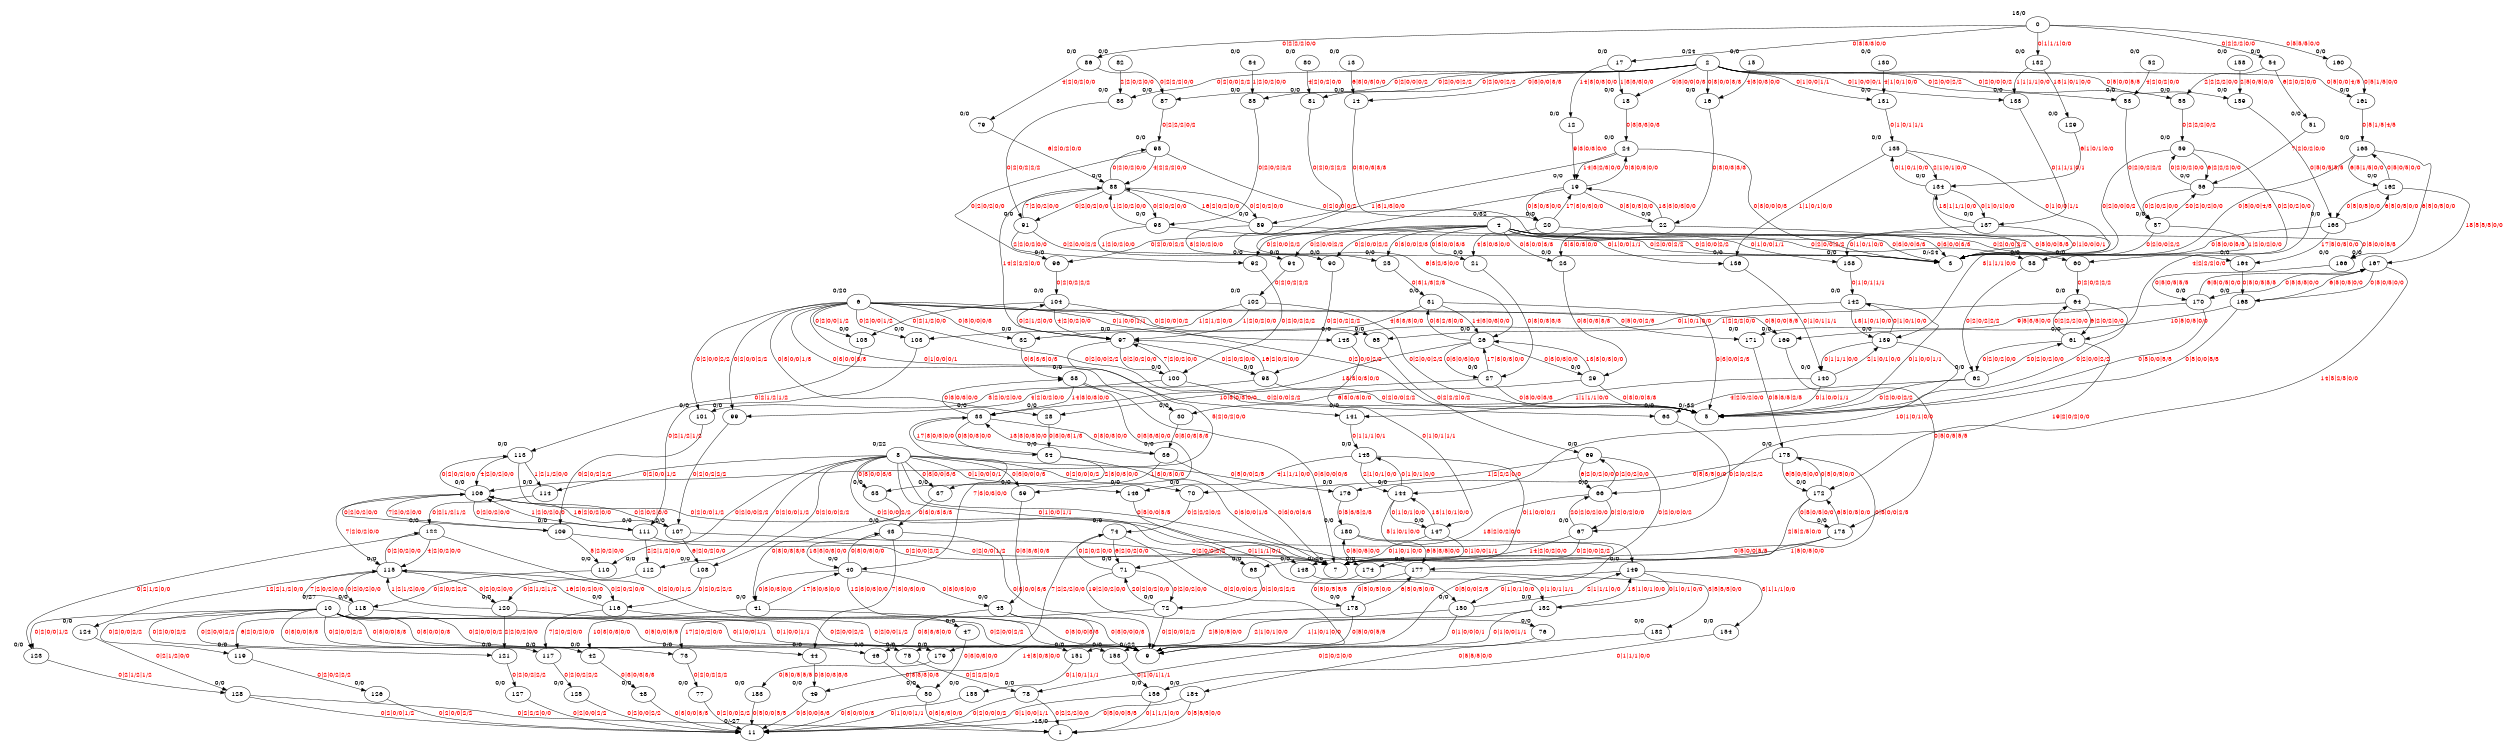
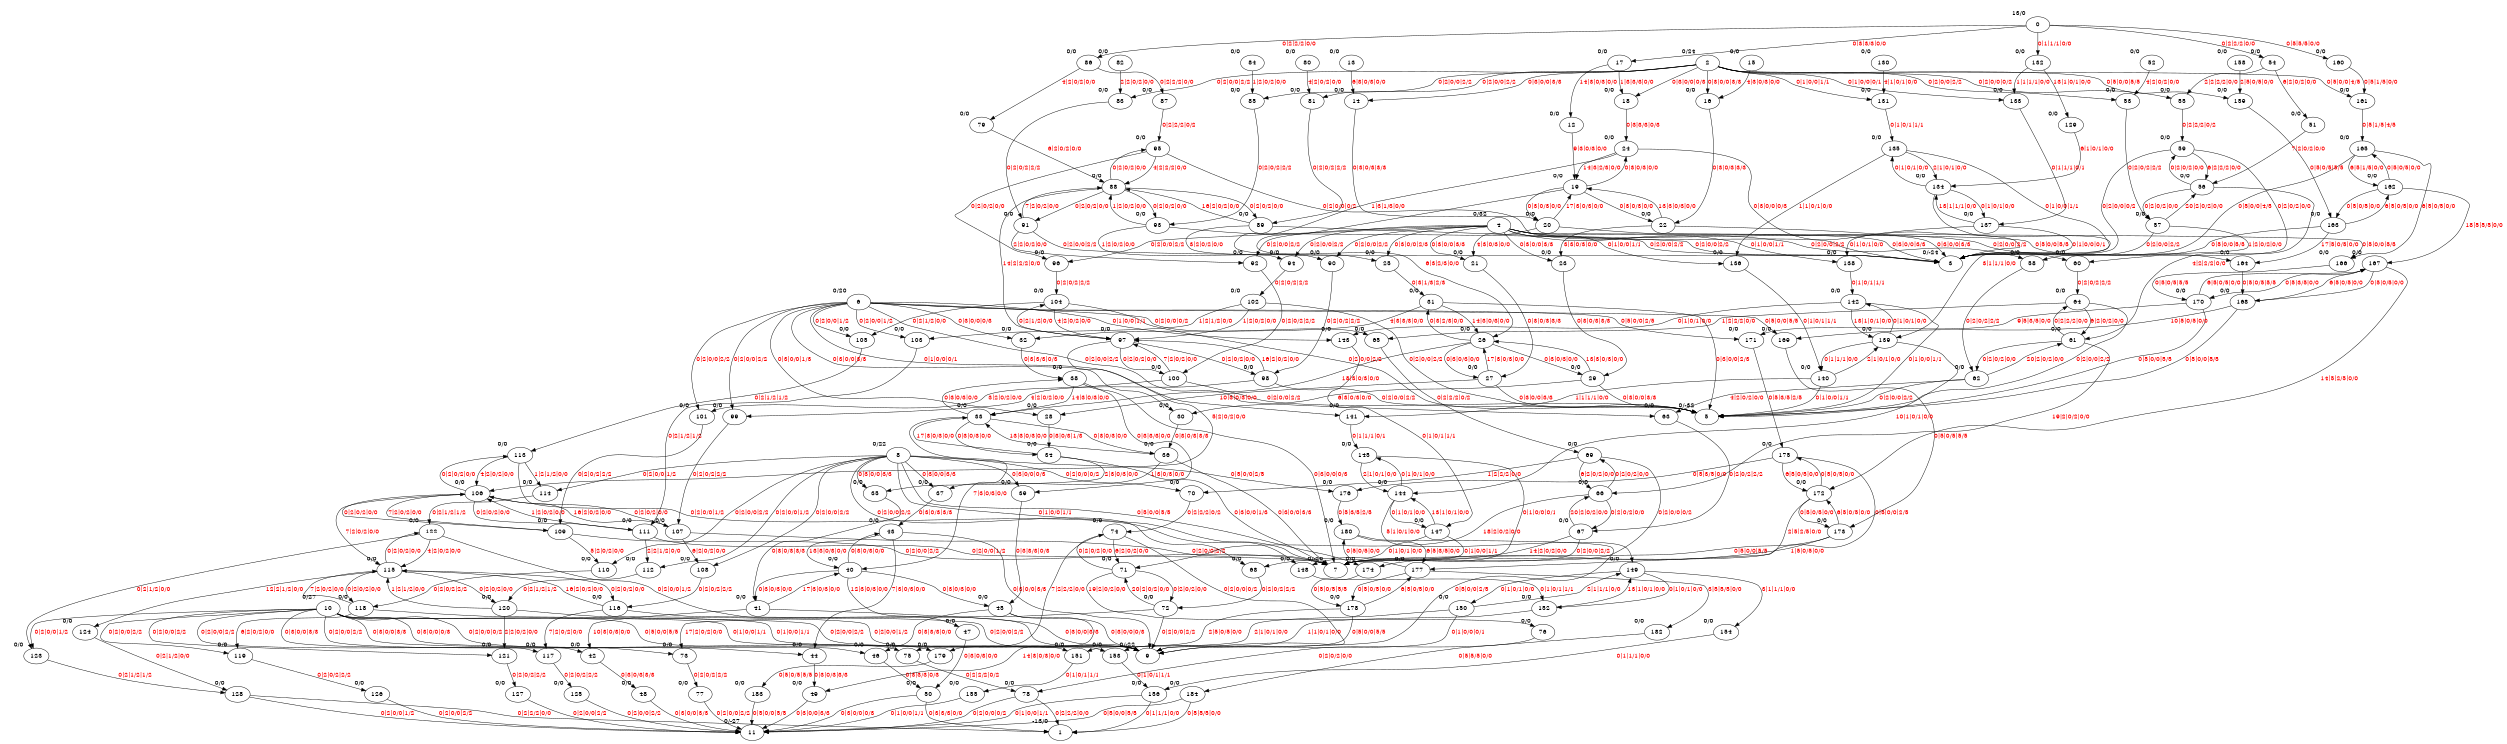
(1424, 75) -> none
(1133, 494) -> none
(1449, 644) -> none
